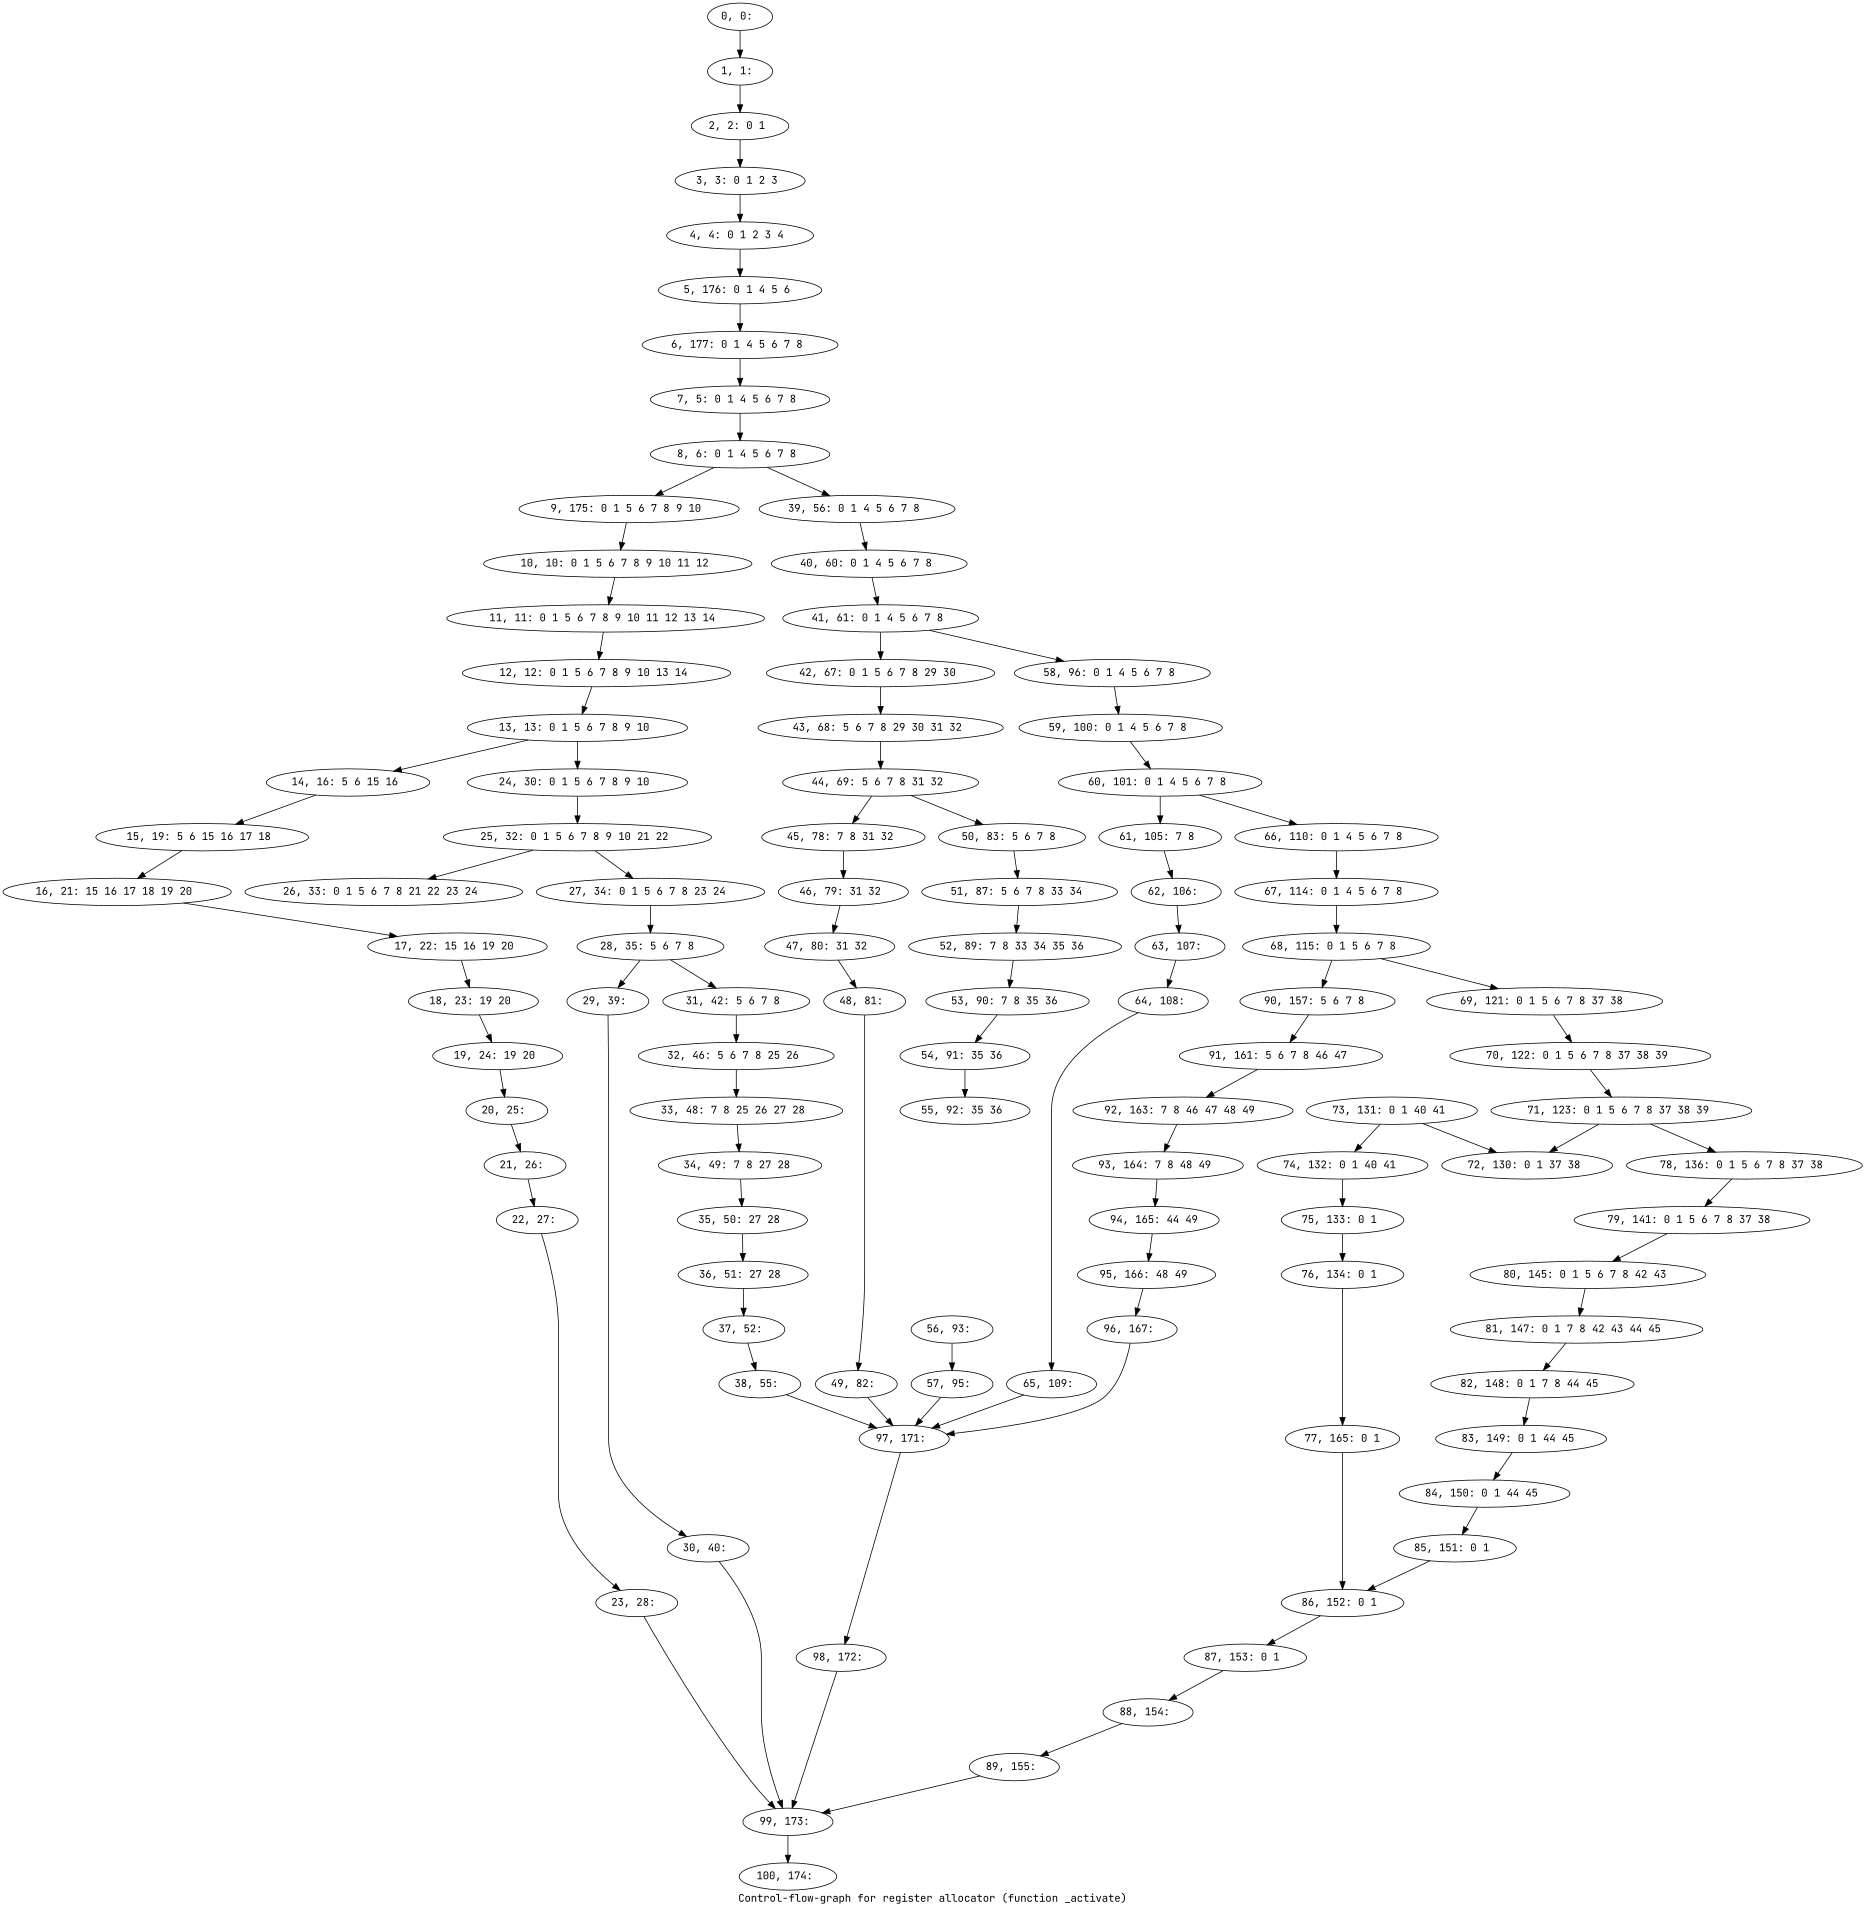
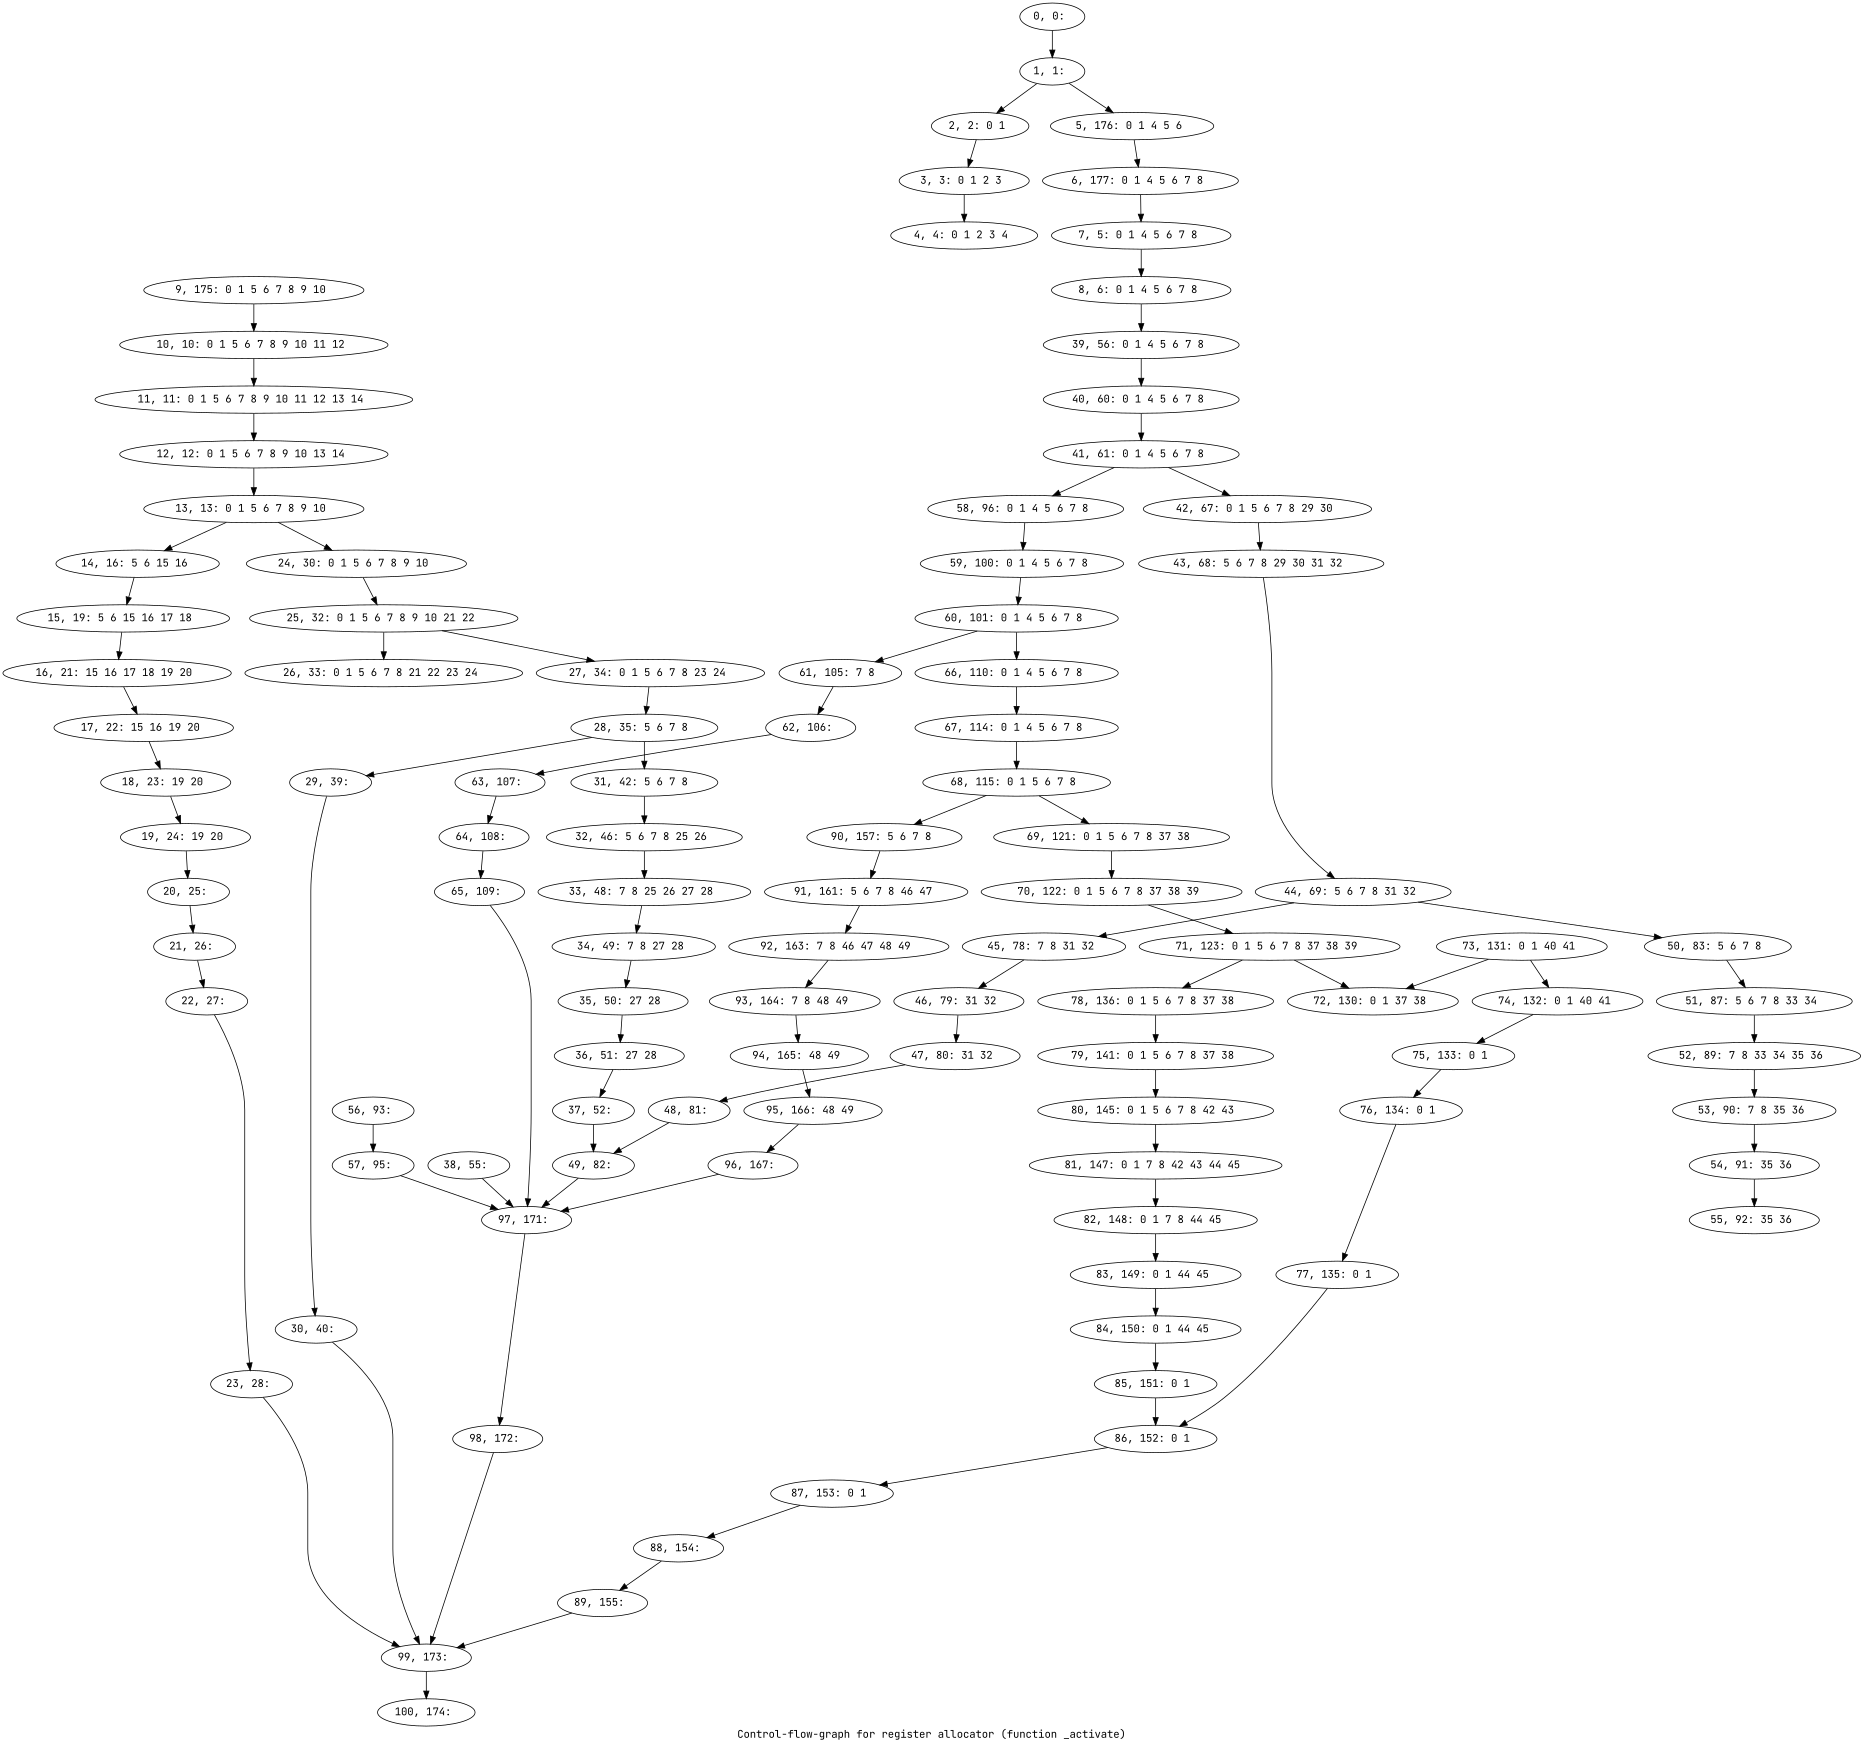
(740, 259) -> (1088, 96)
(688, 480) -> none
(1154, 1220) -> (799, 1056)
(751, 1353) -> (593, 1134)
(1343, 1439) -> (1337, 1275)
